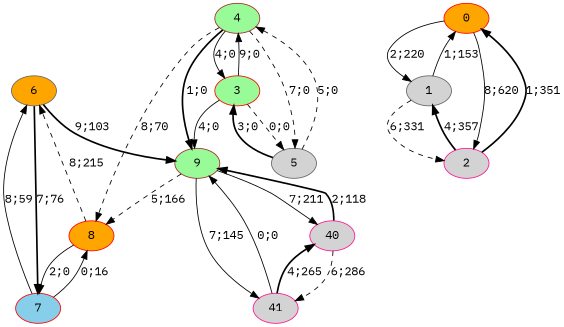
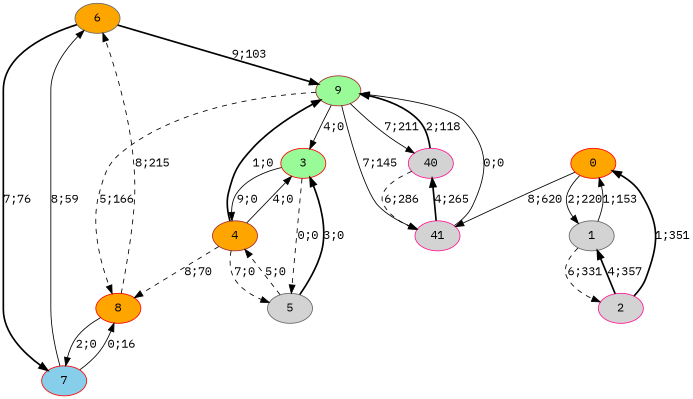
(237, 18) -> (235, 236)
(485, 87) -> (519, 197)
(201, 116) -> (322, 123)
